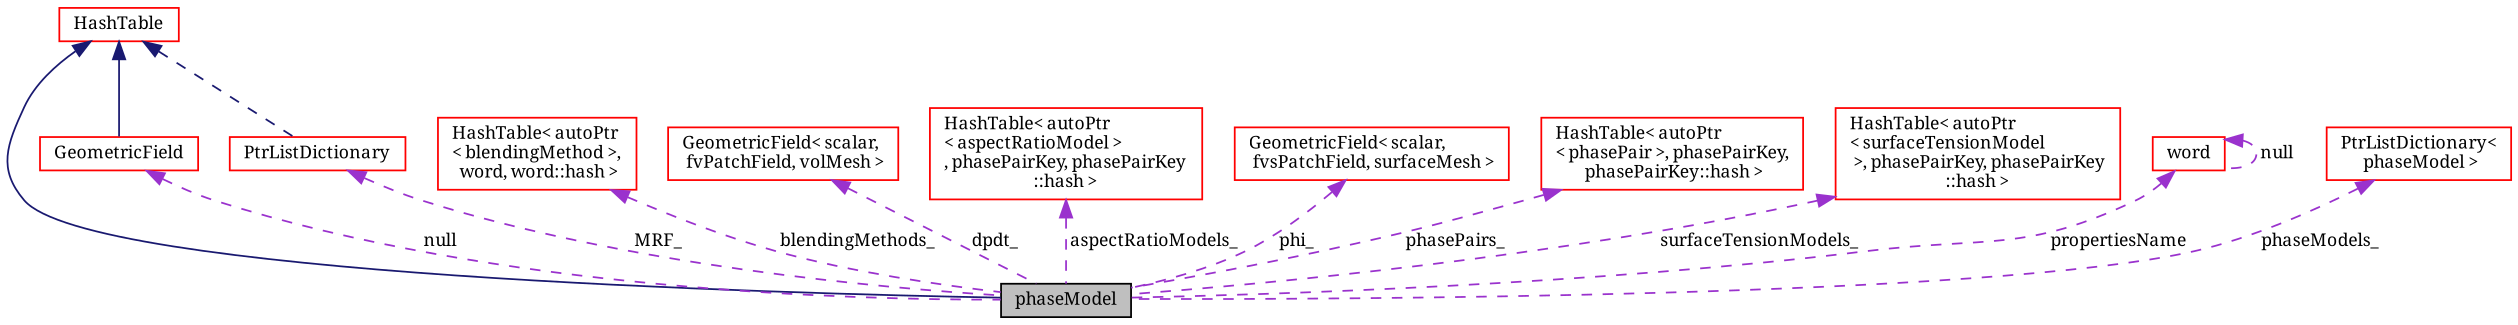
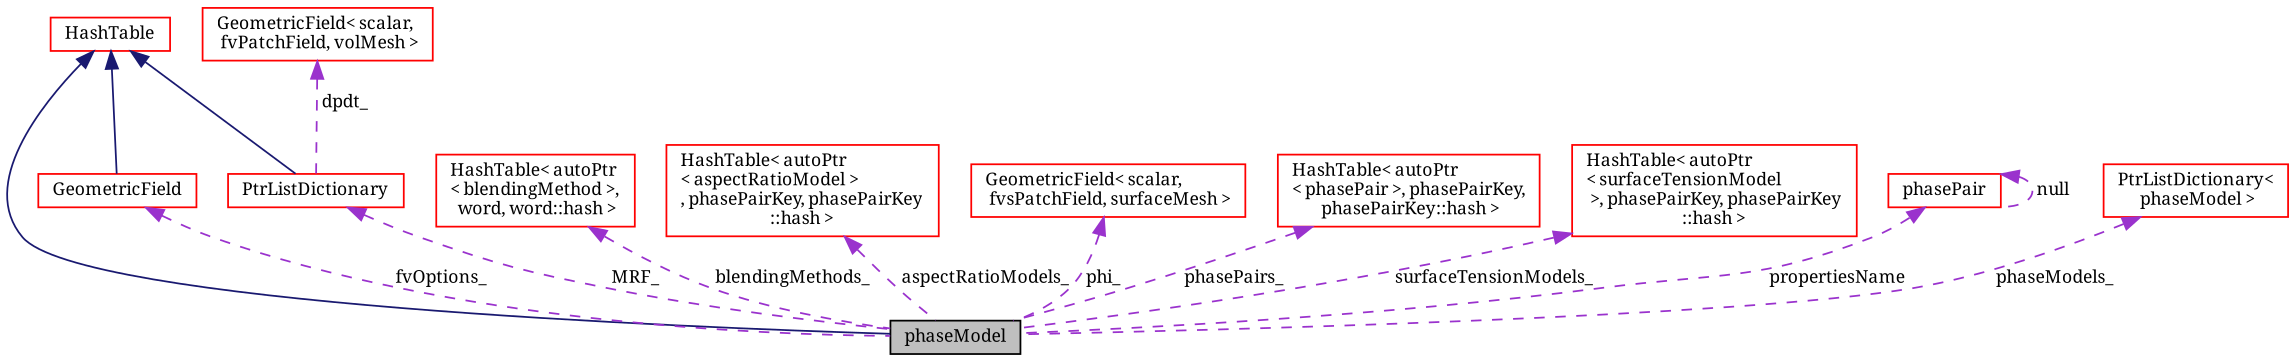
(226, 94) -> (220, 118)
(2189, 154) -> (1945, 191)
(942, 236) -> (317, 126)
(439, 242) -> (440, 278)
